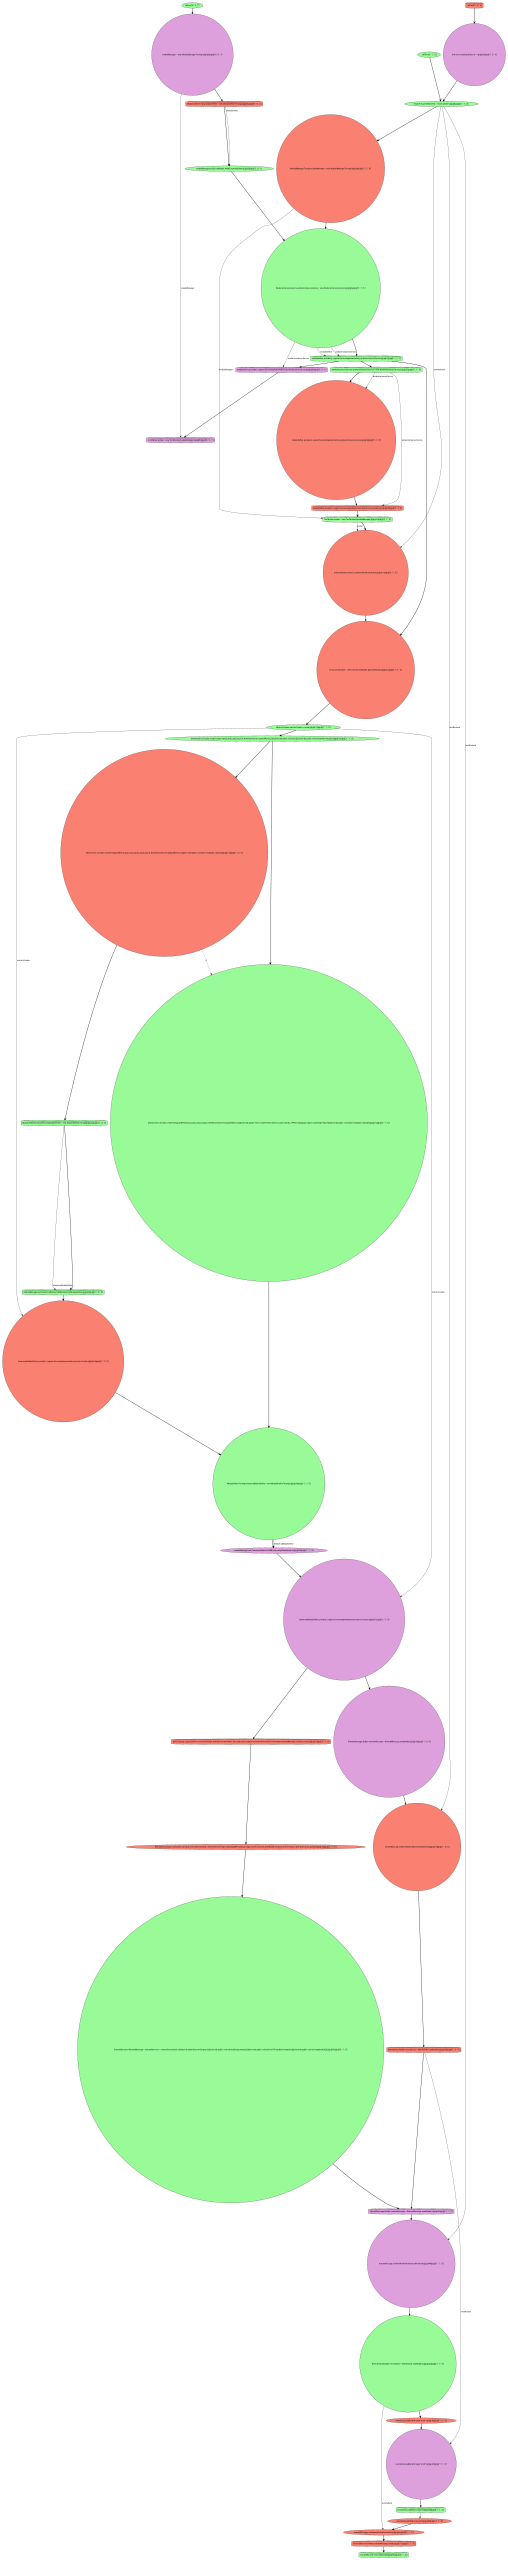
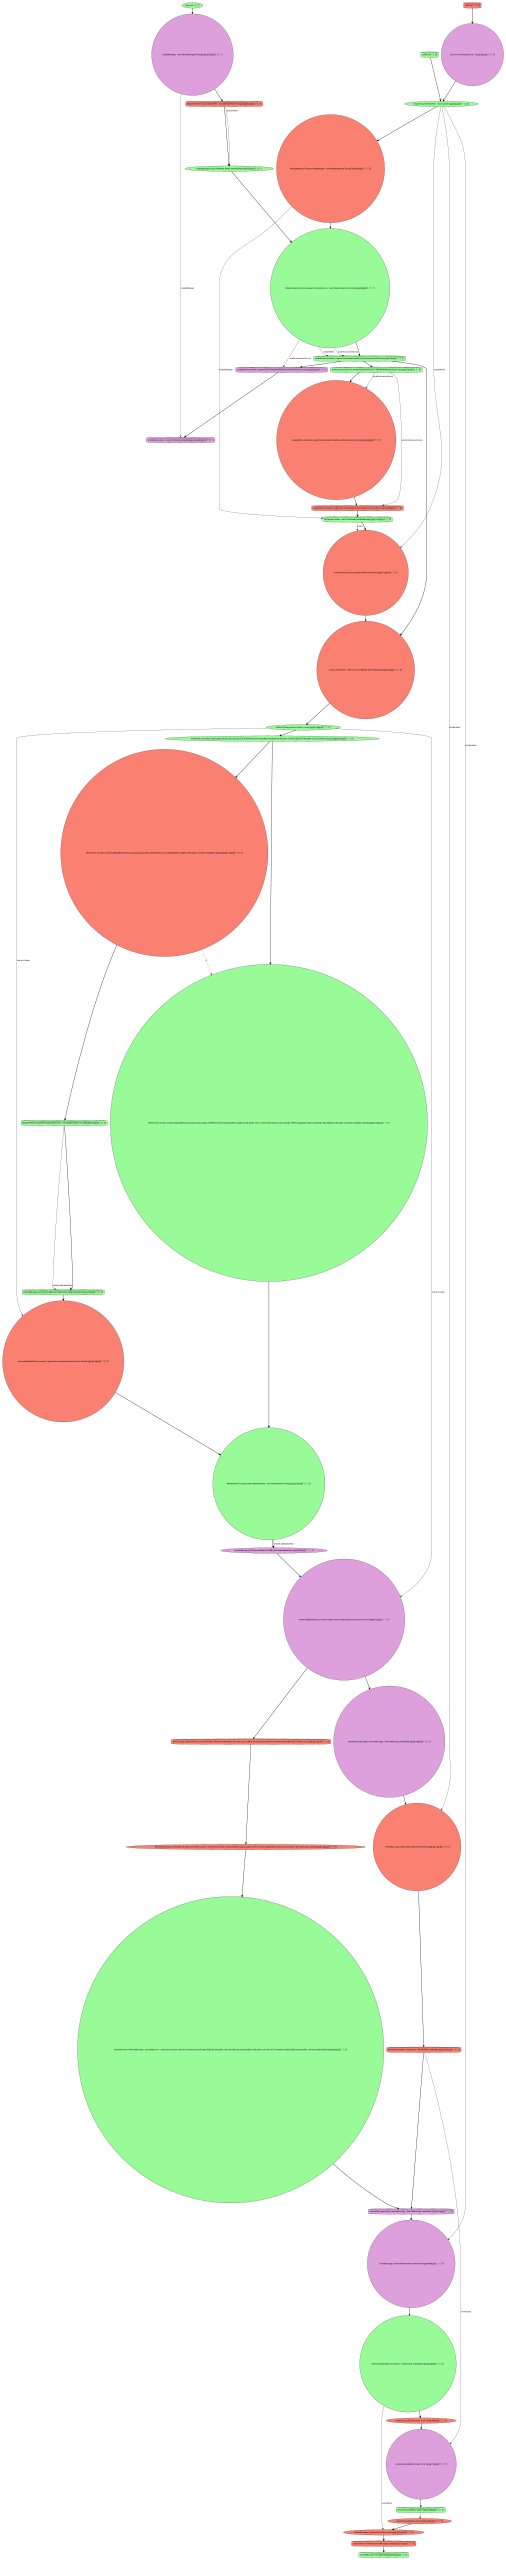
(429, 55) -> (430, 55)
